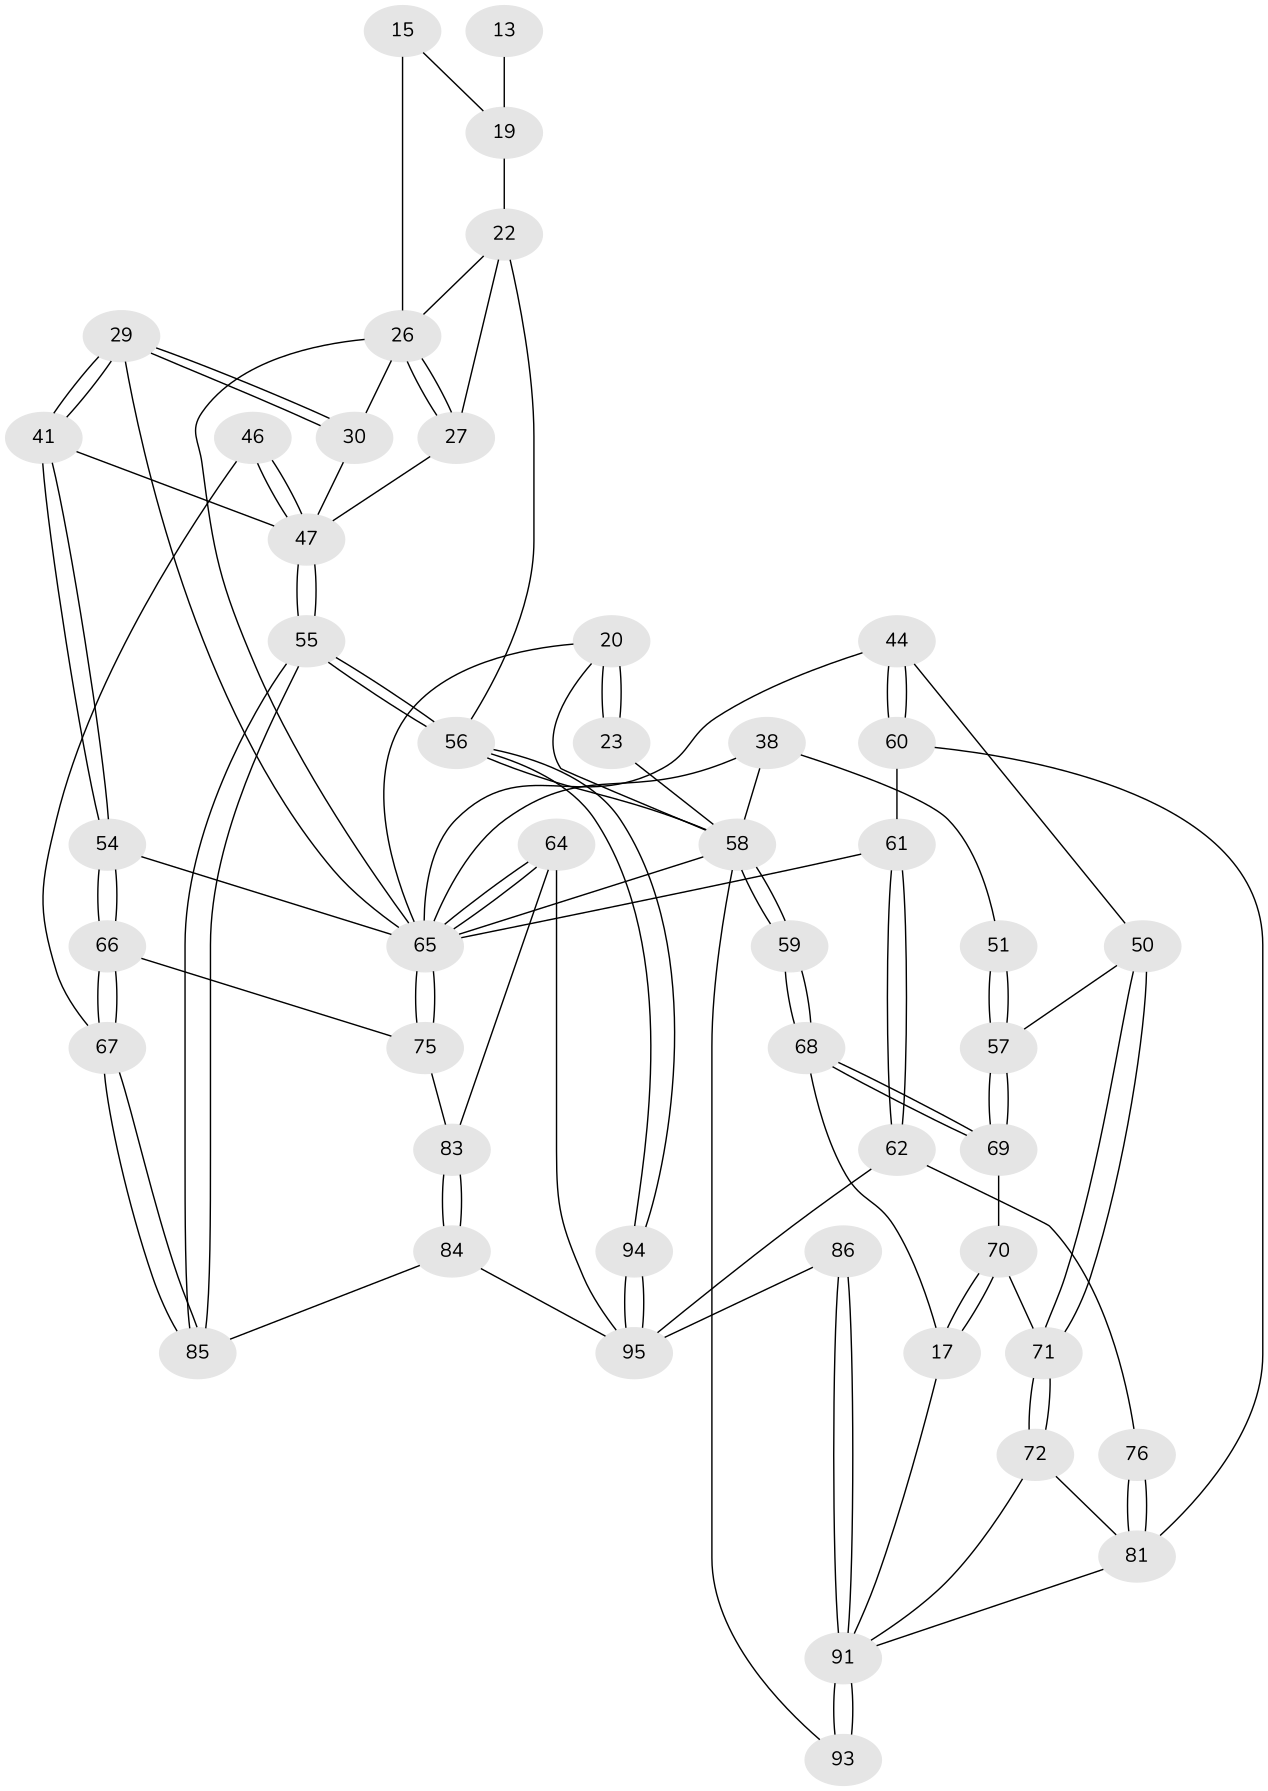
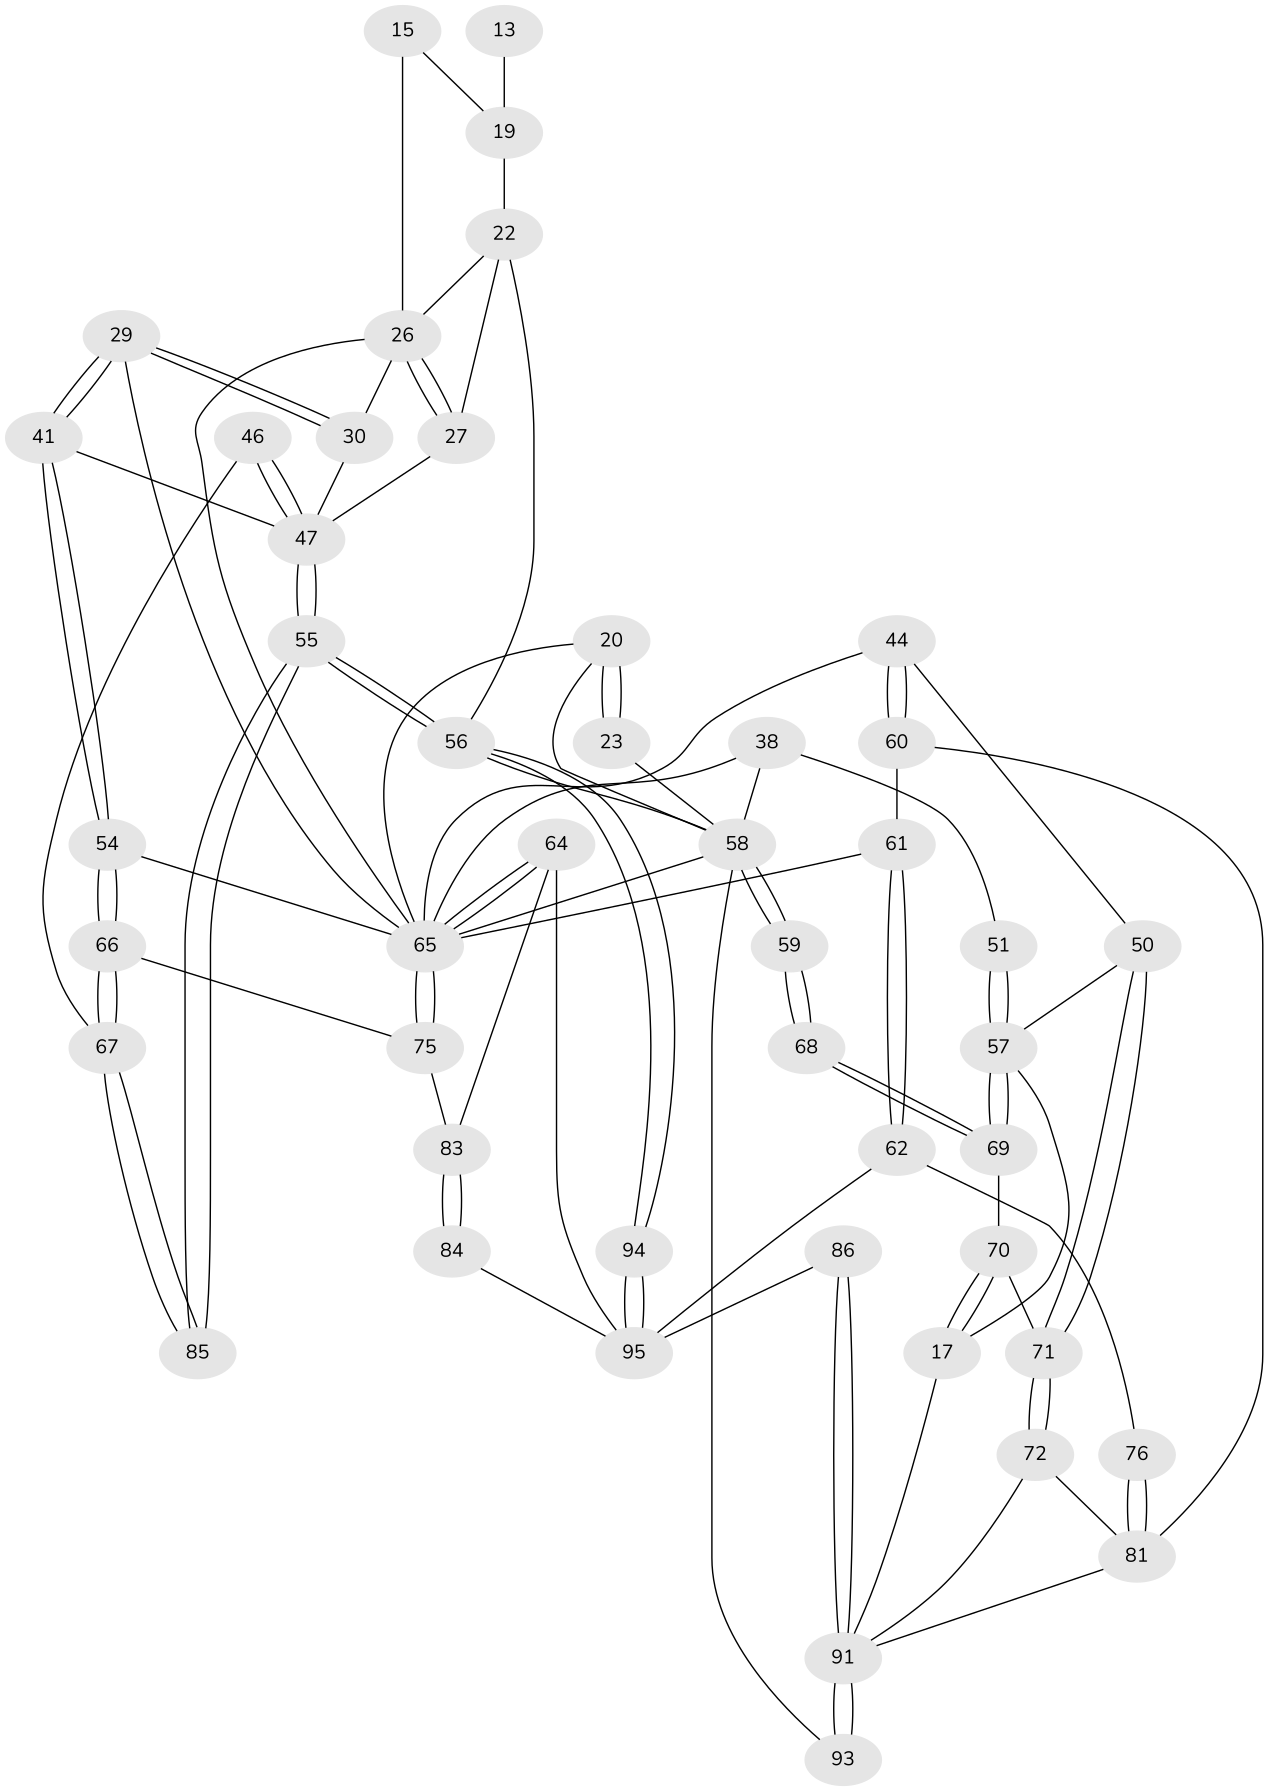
(871, 1202) -> (1068, 1219)
(325, 1302) -> none
